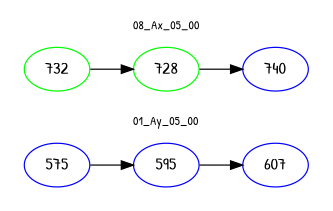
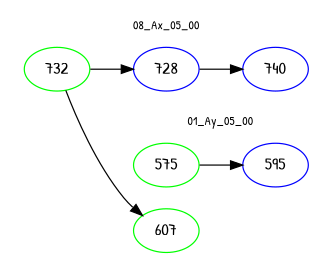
(166, 69) -> (166, 69)
(57, 165) -> (166, 165)
(215, 165) -> (94, 152)
(276, 165) -> (166, 231)
